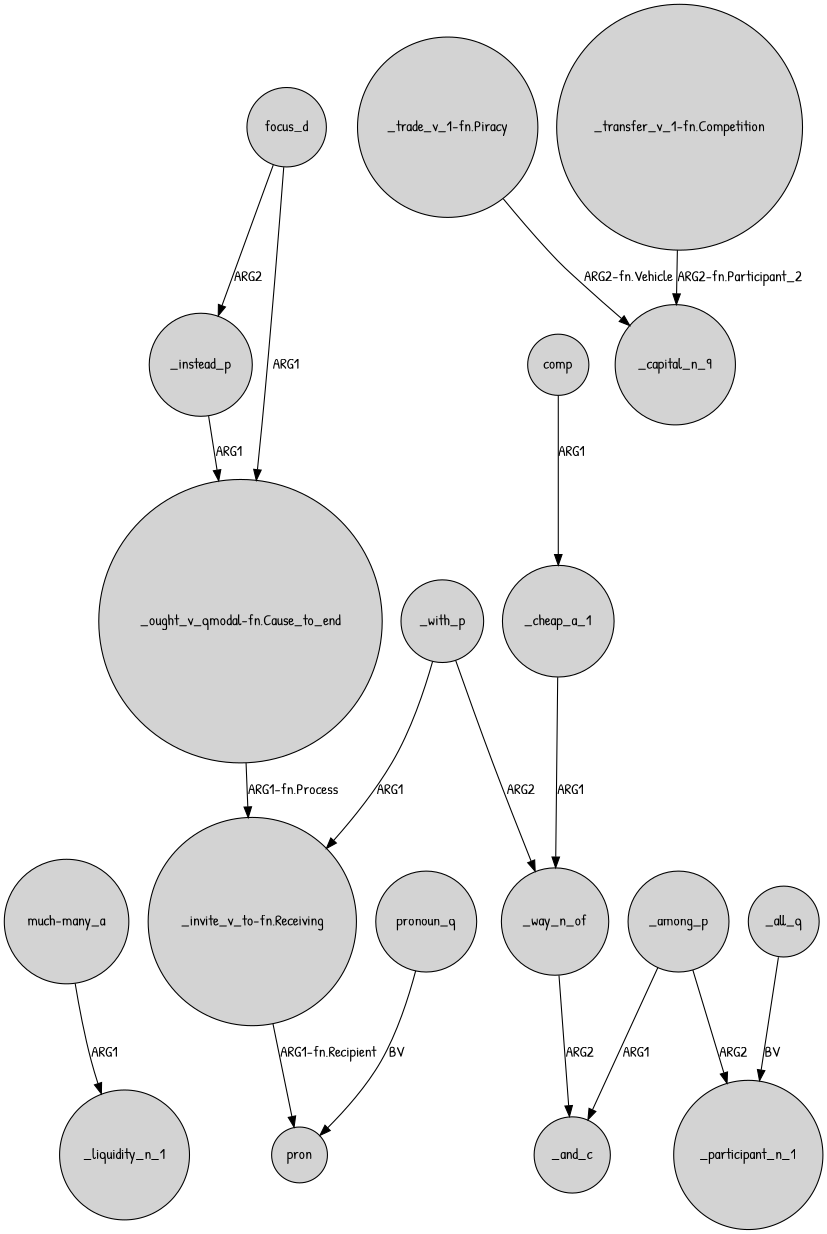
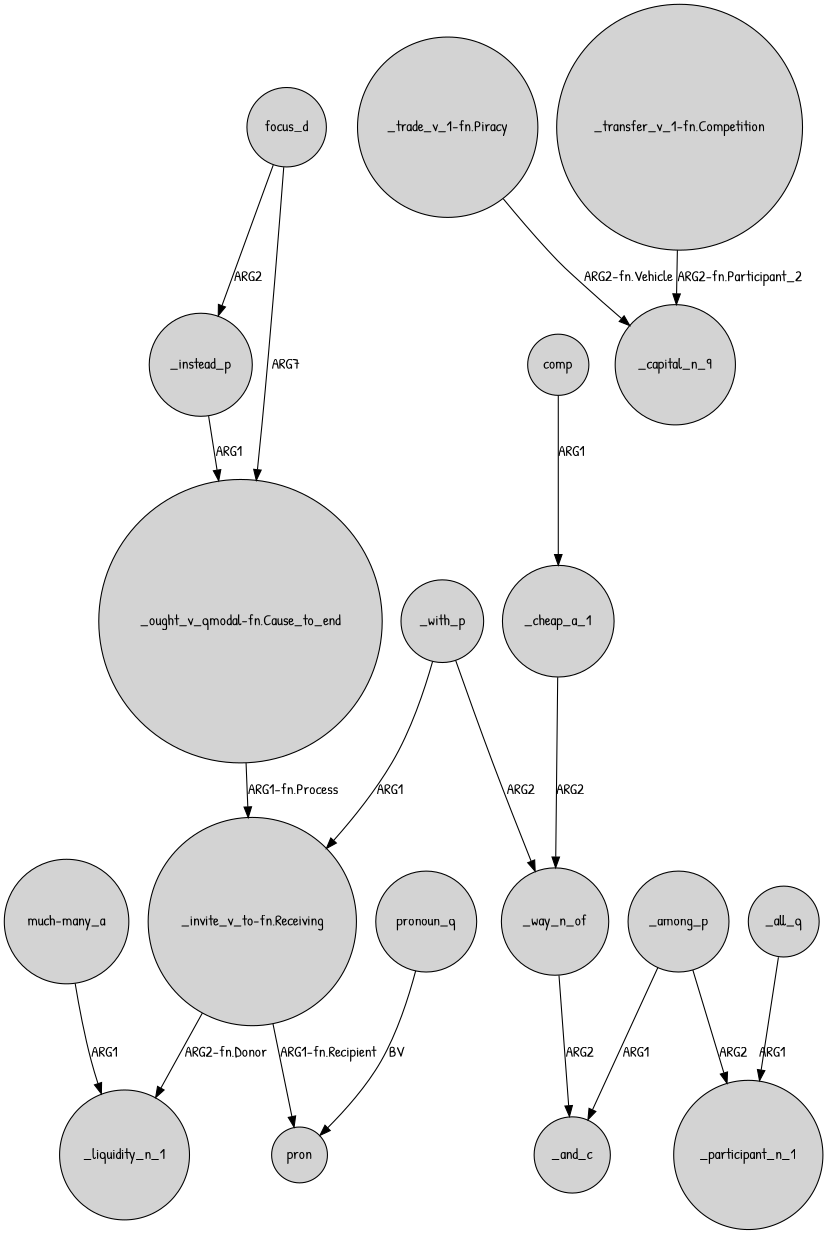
(286, 365) -> (286, 365)
(571, 790) -> (571, 790)
none -> (182, 1051)
(772, 1053) -> (772, 1053)
